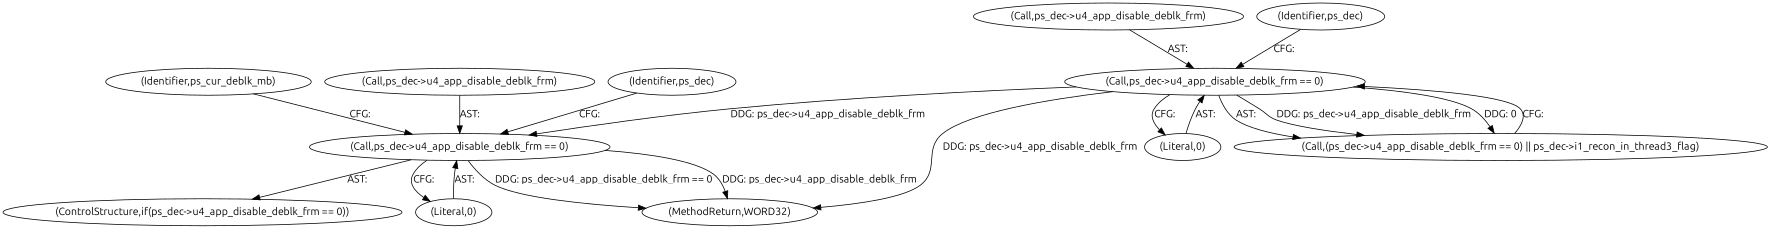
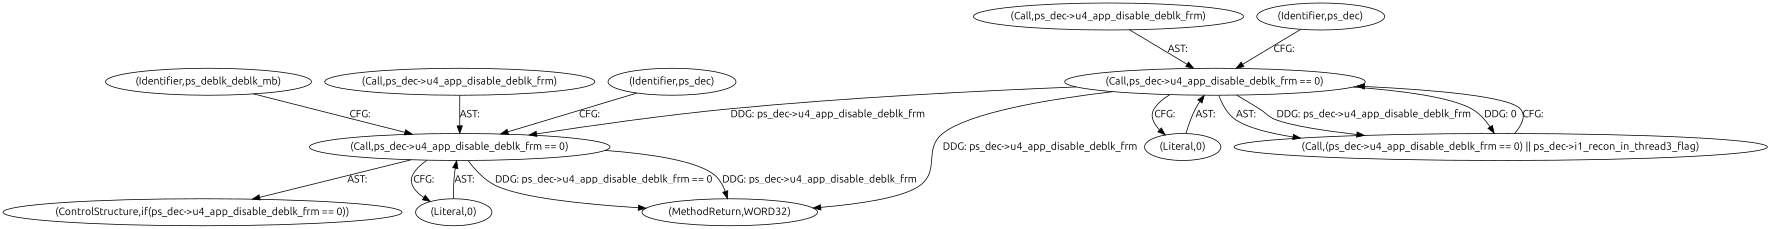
(208, 82) -> (208, 82)
